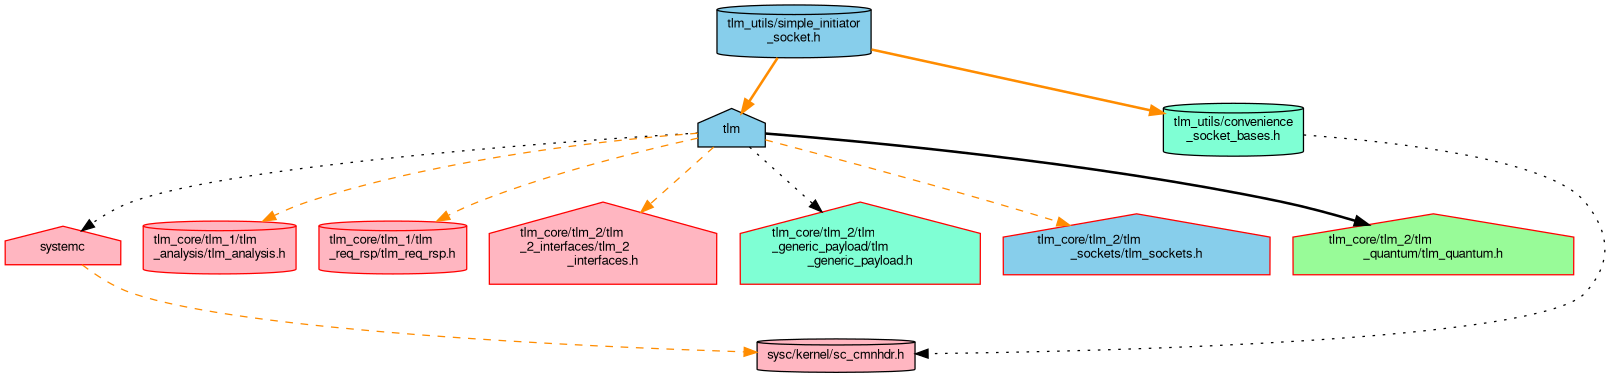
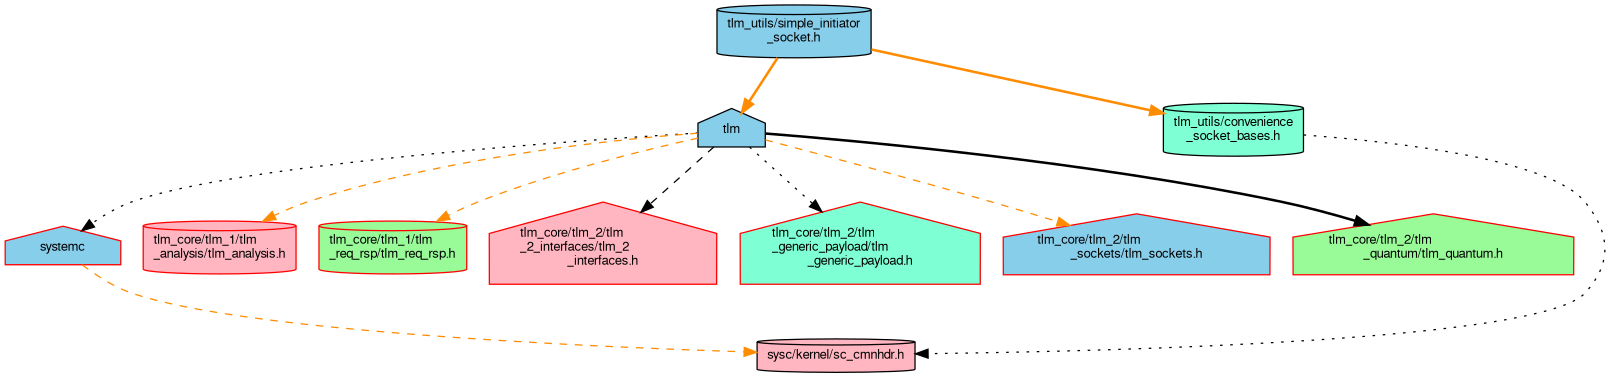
(682, 175) -> (682, 175)
(63, 248) -> (63, 248)
(393, 248) -> (393, 248)
